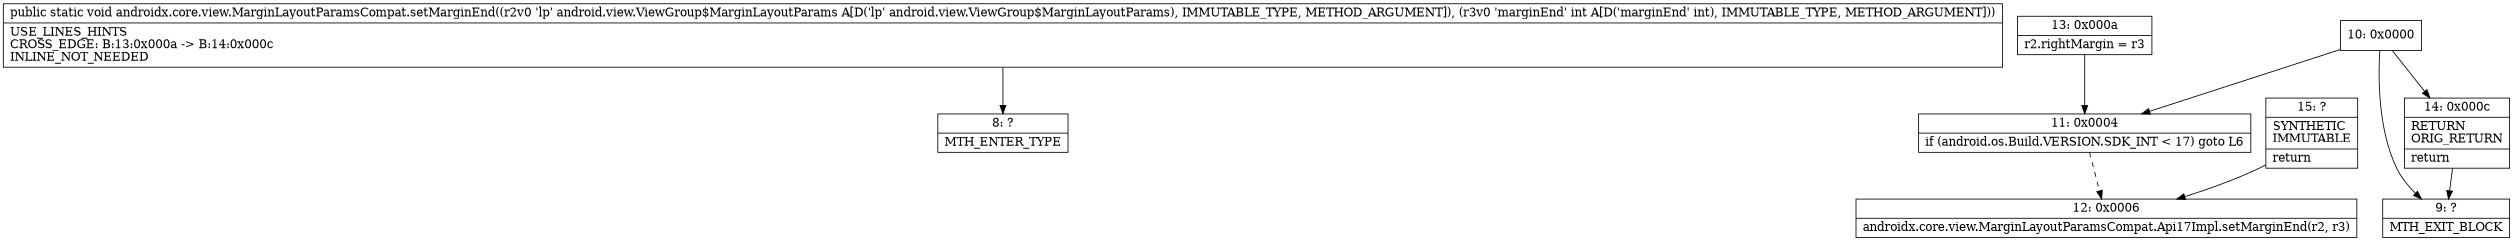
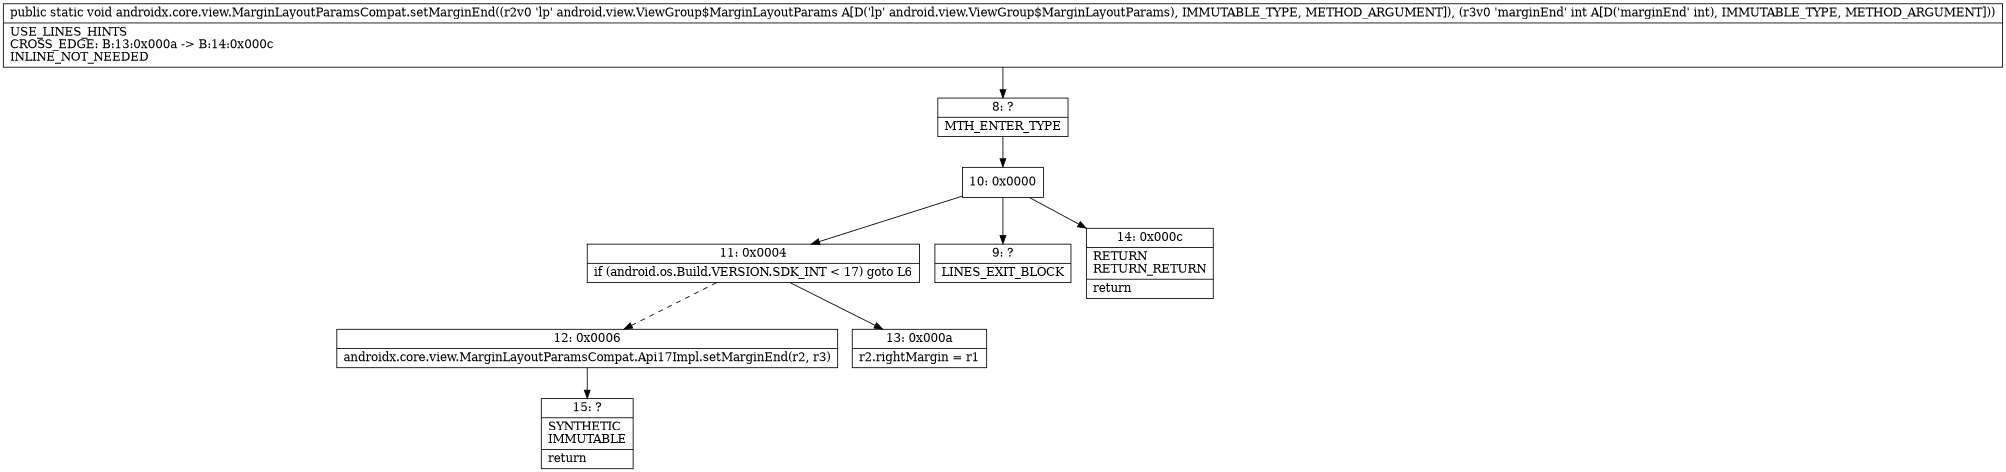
(2085, 45) -> (919, 358)
(2085, 80) -> (833, 304)
(2457, 139) -> (1150, 269)
none -> (1003, 148)
(2451, 180) -> none
(2226, 182) -> (587, 379)
(2446, 227) -> (1003, 273)
